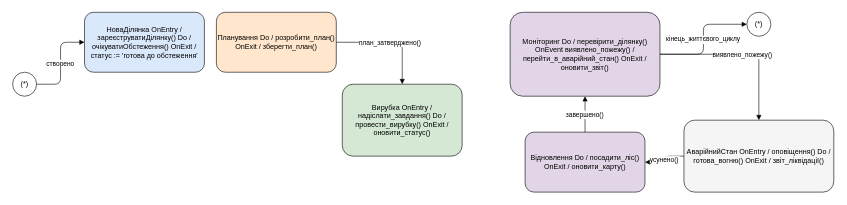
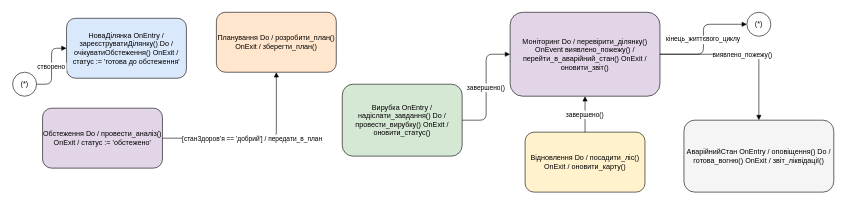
(144, 42) -> (126, 48)
(381, 42) -> none
none -> (488, 56)
none -> (102, 138)
none -> (228, 138)
(665, 159) -> none
(585, 162) -> (585, 162)
